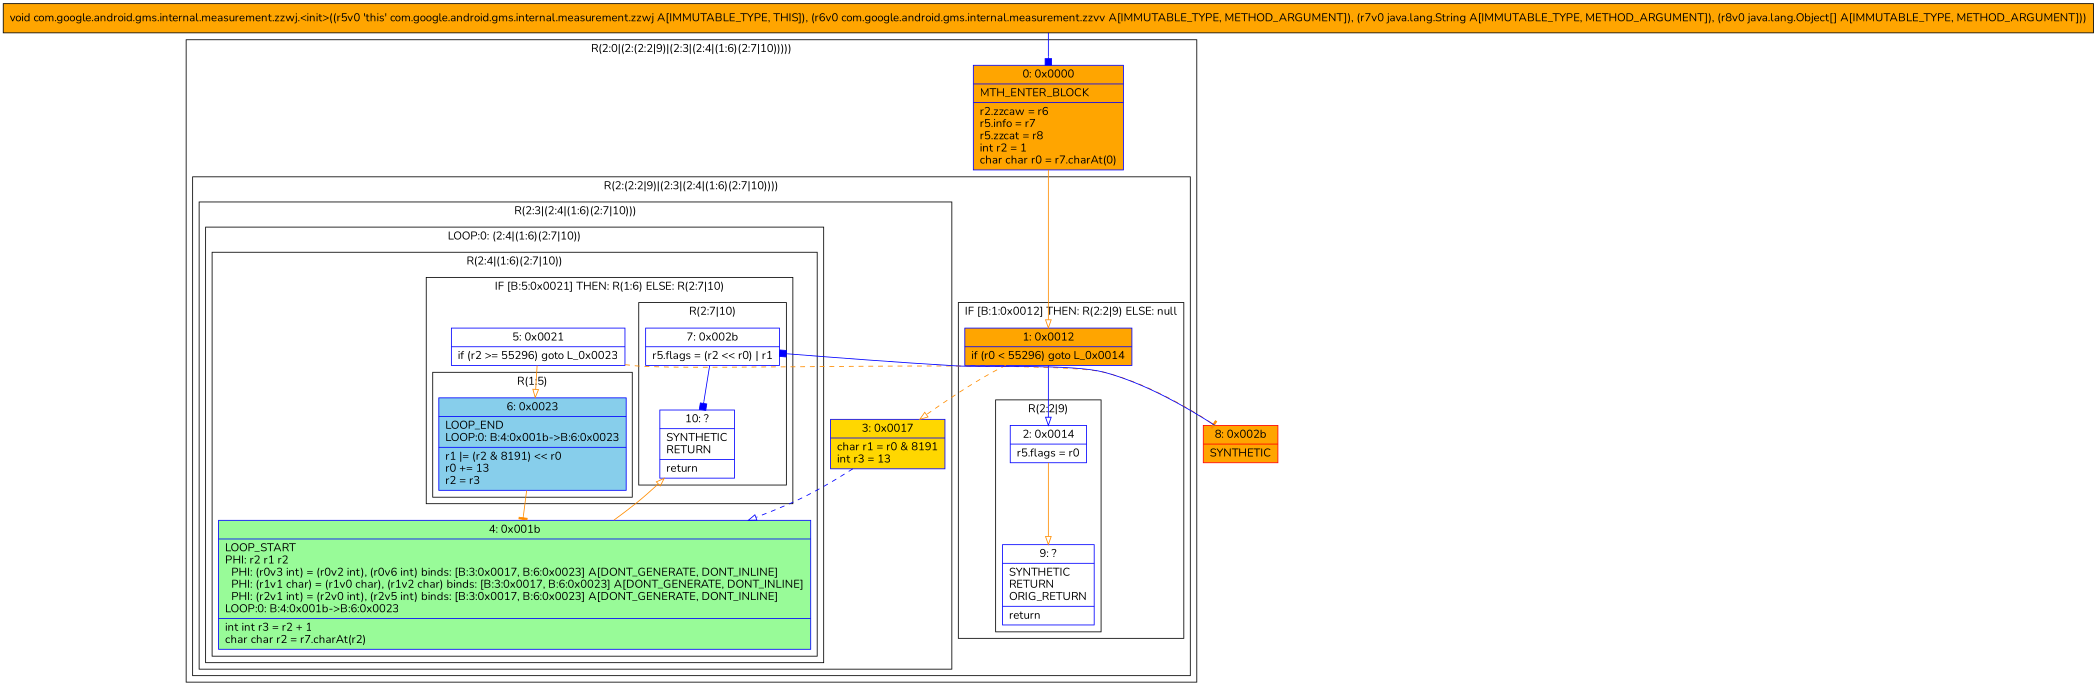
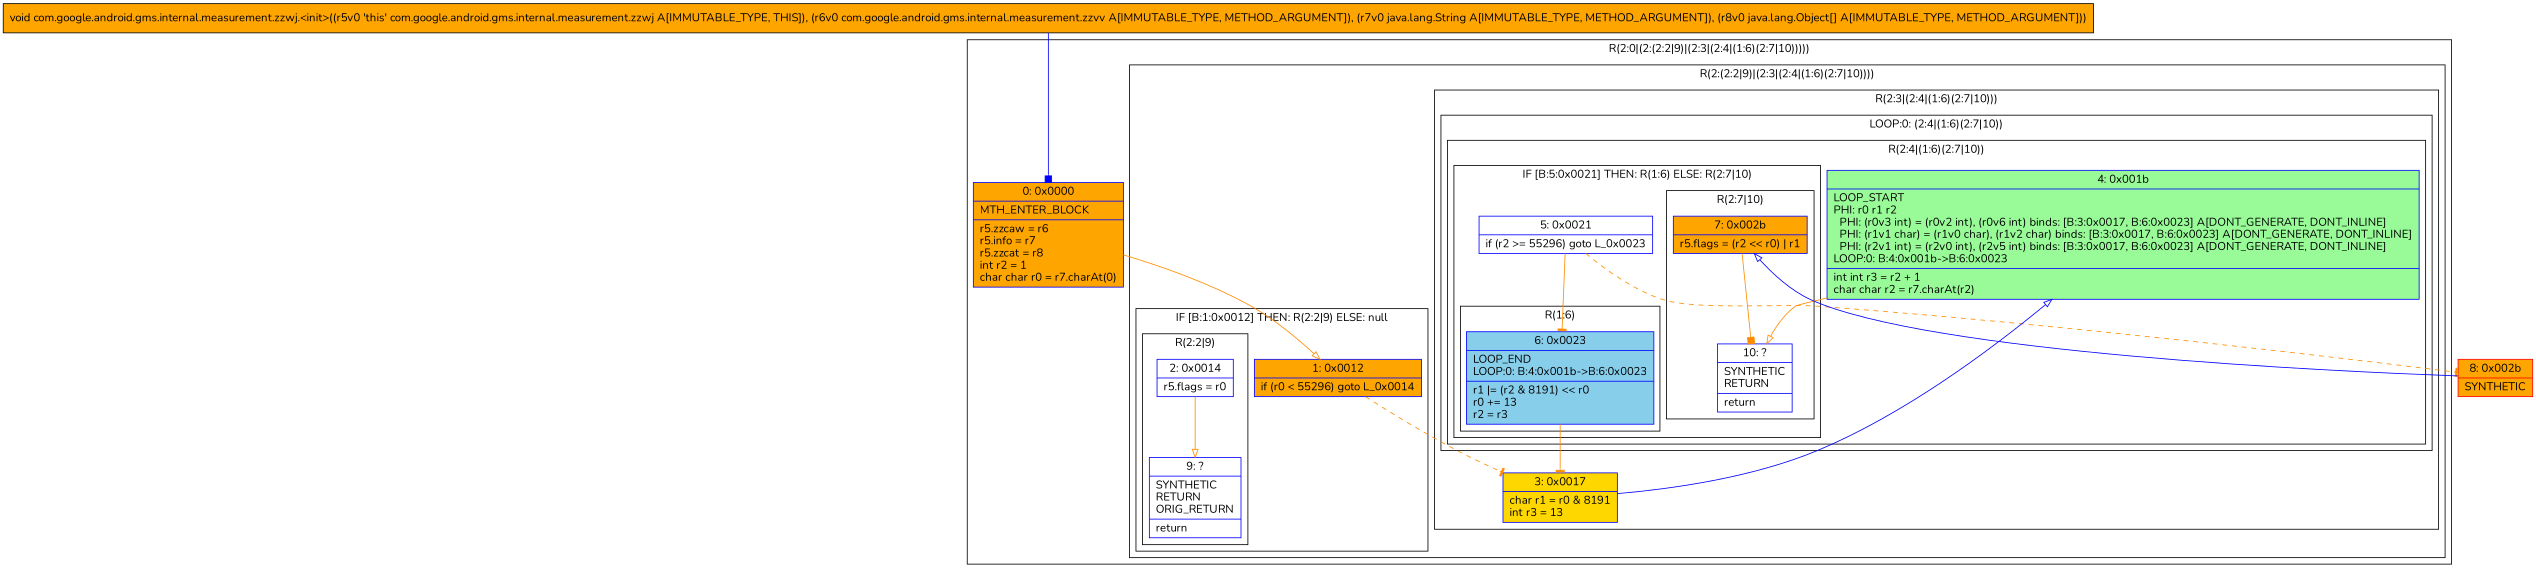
(1014, 112) -> (1014, 229)
(713, 347) -> (1740, 235)
(1007, 366) -> (2099, 353)
(536, 377) -> (1564, 290)
(532, 382) -> (1560, 316)
(707, 384) -> (1746, 295)
(965, 389) -> (1421, 431)
(1048, 391) -> none
(806, 496) -> (1848, 437)
(524, 509) -> (1560, 456)
(258, 560) -> (1867, 210)
